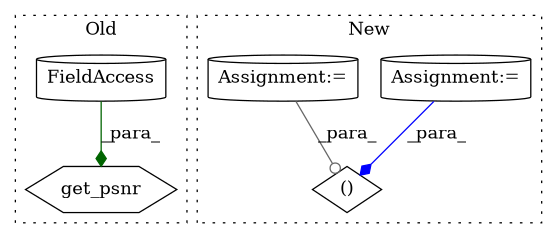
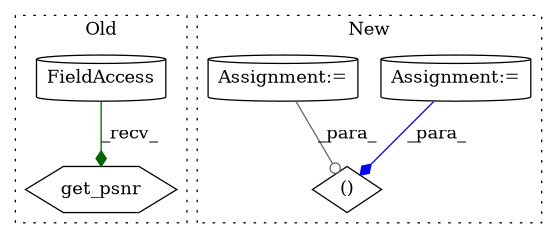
(131, 134) -> (130, 134)
